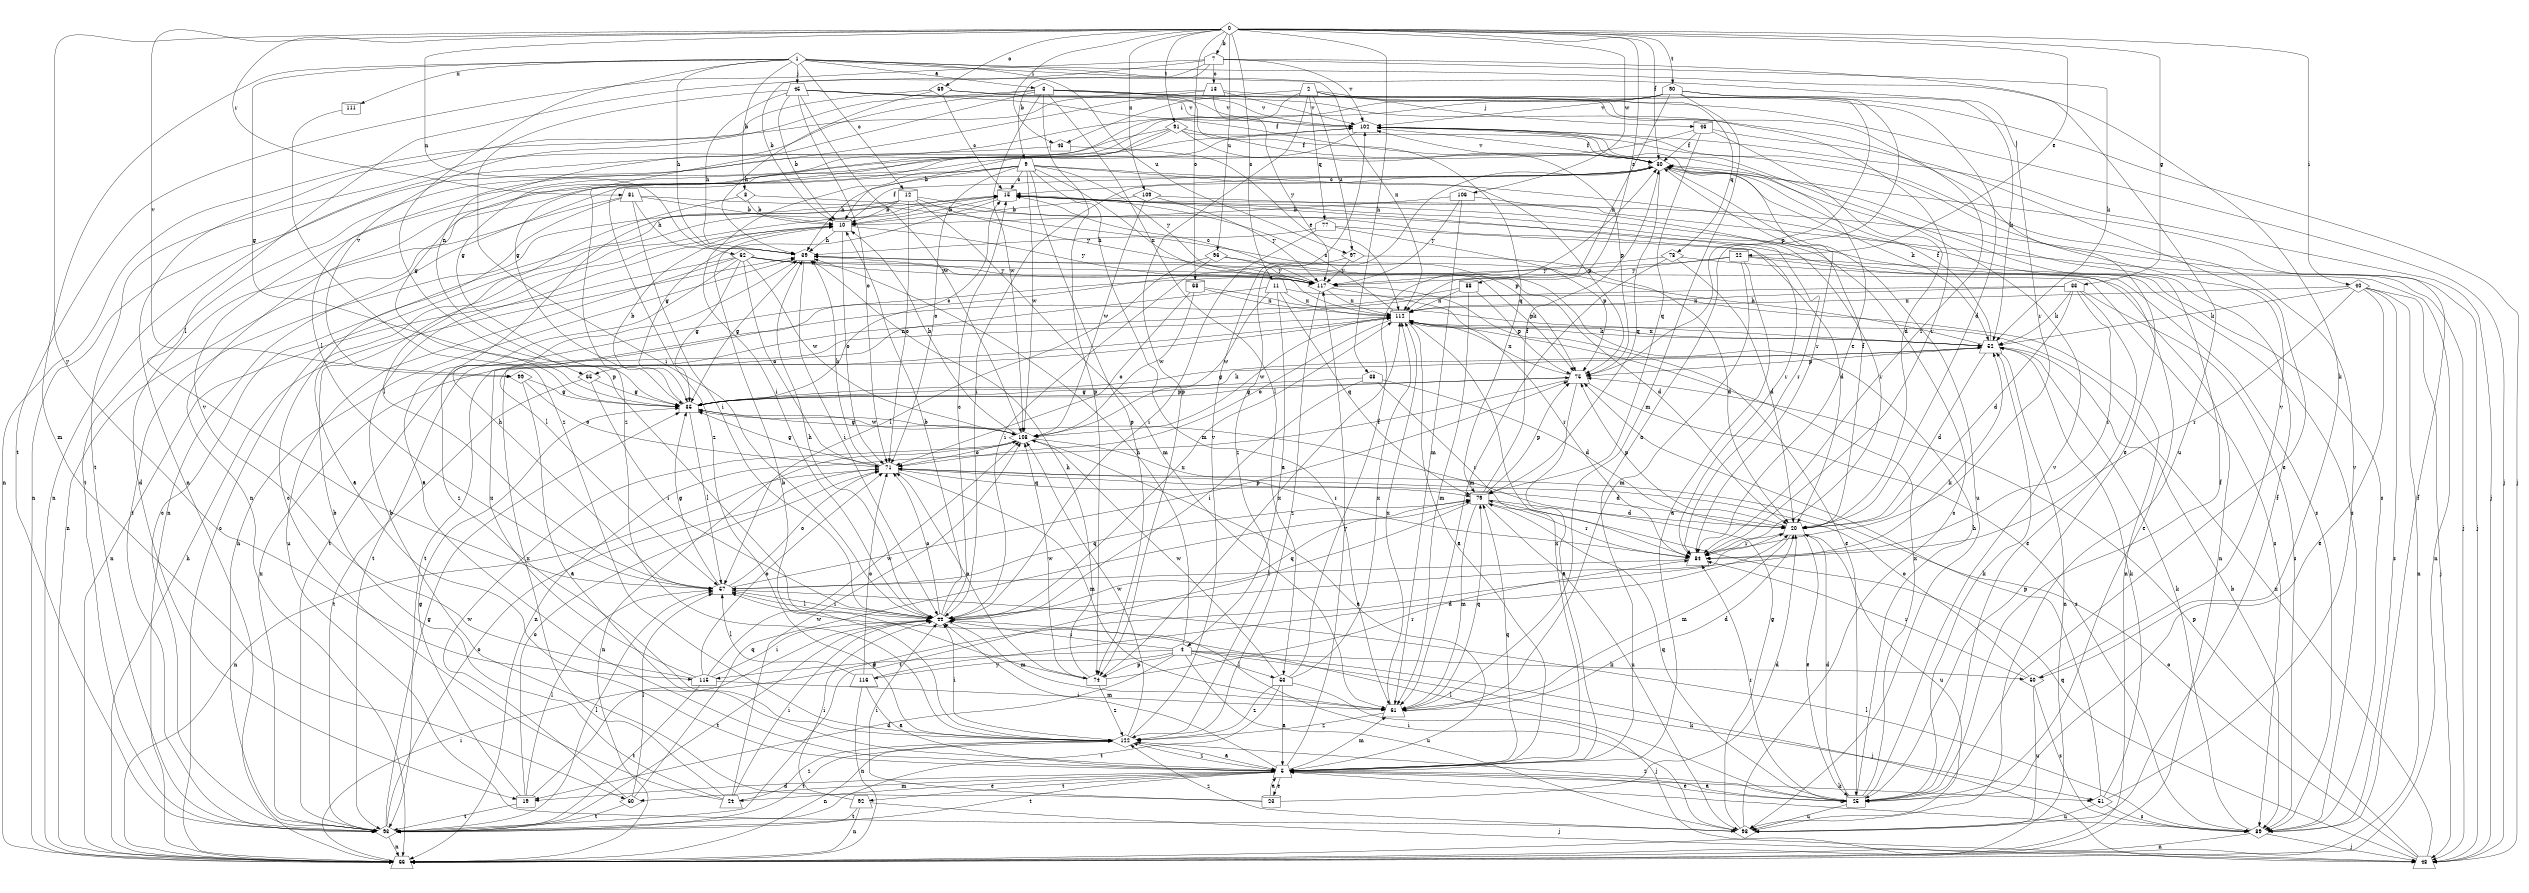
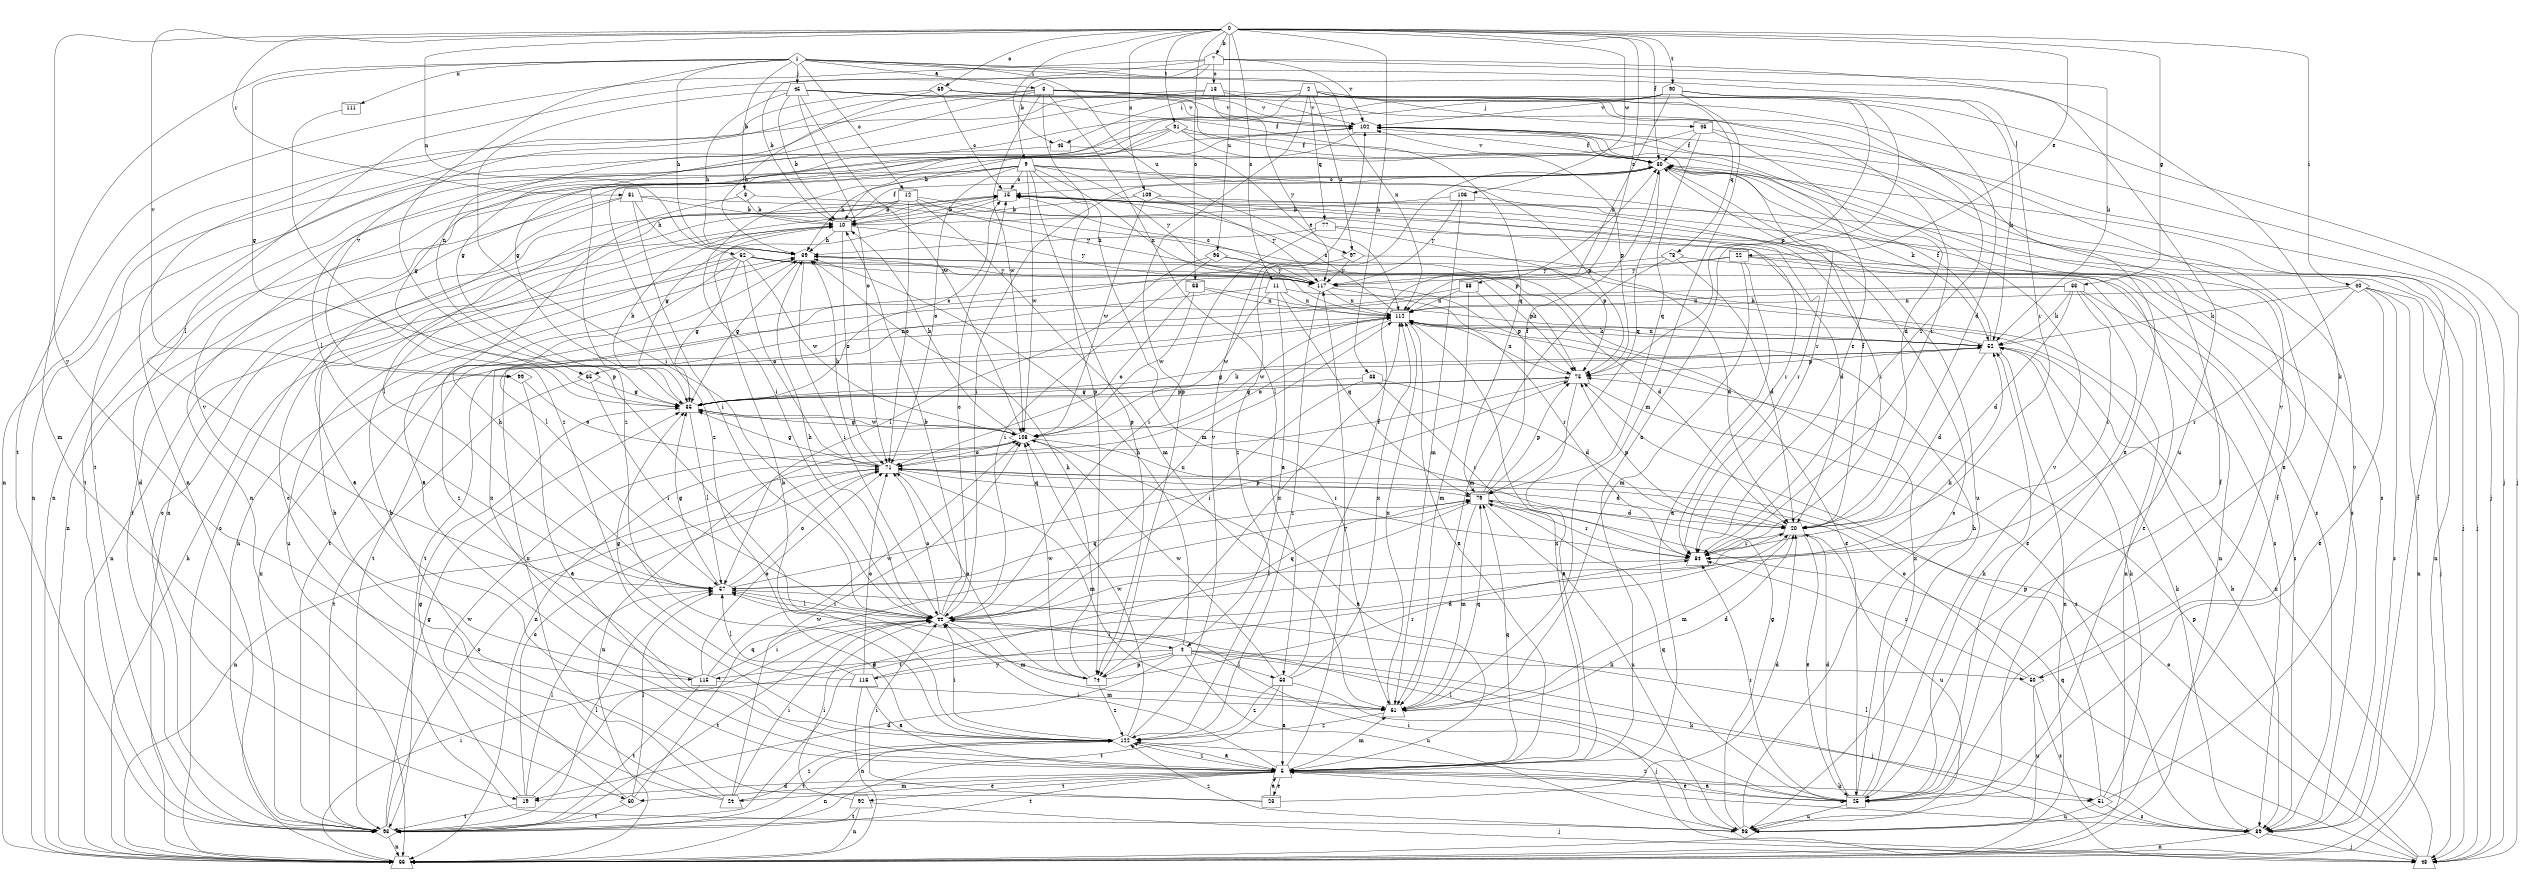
(581, 399) -> (653, 603)
(1062, 636) -> (1076, 633)
